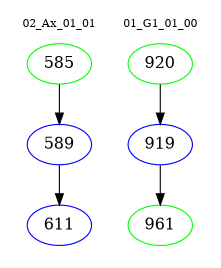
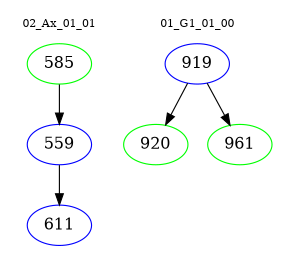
(160, 99) -> (179, 99)
(59, 145) -> (59, 145)
